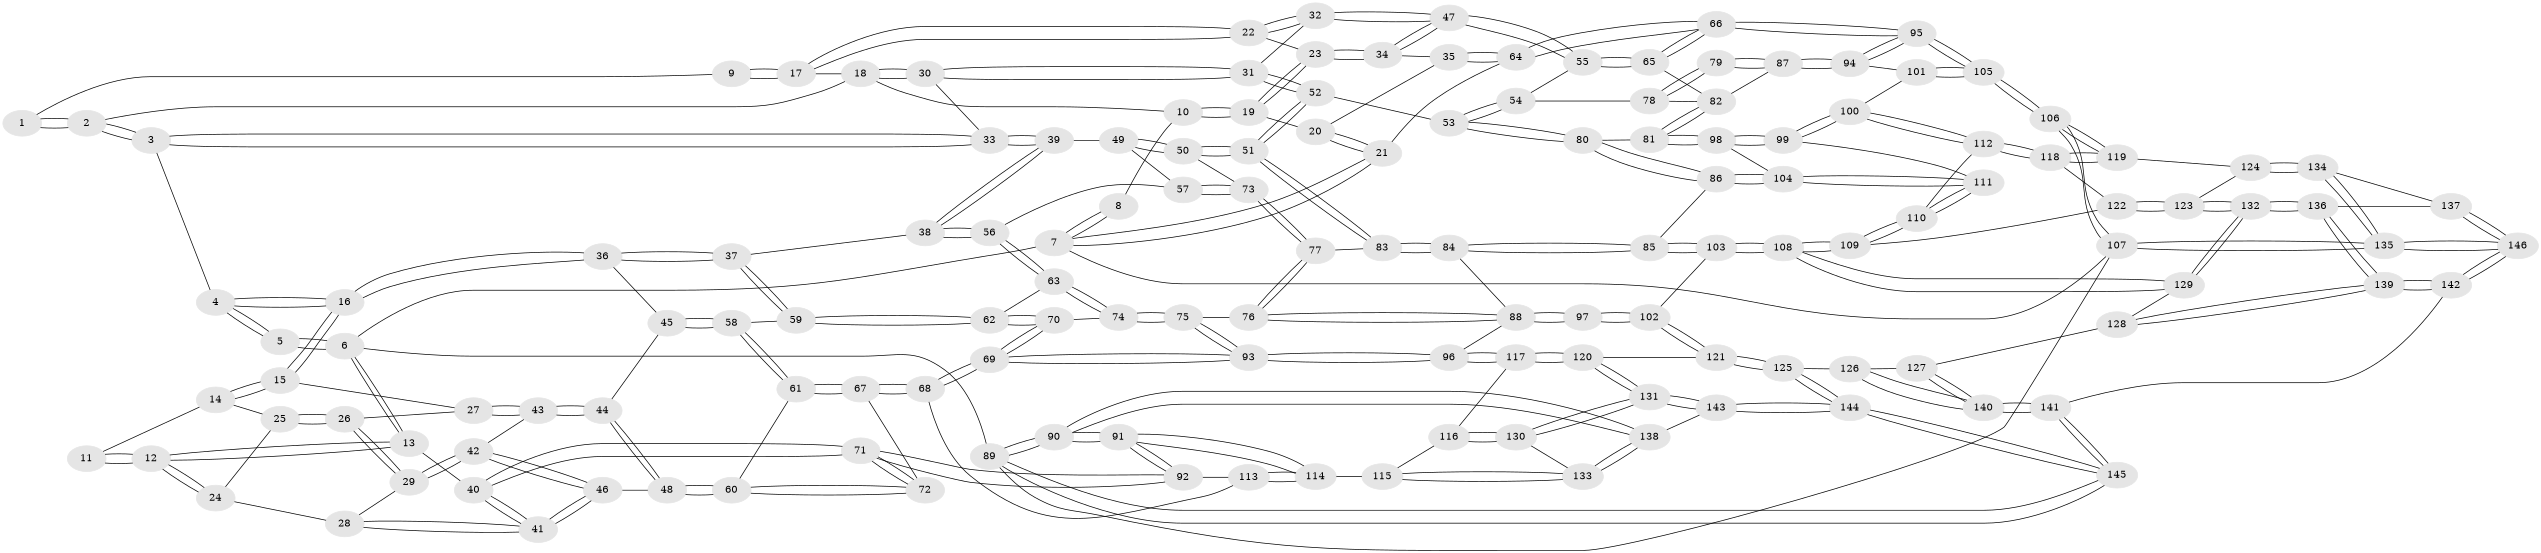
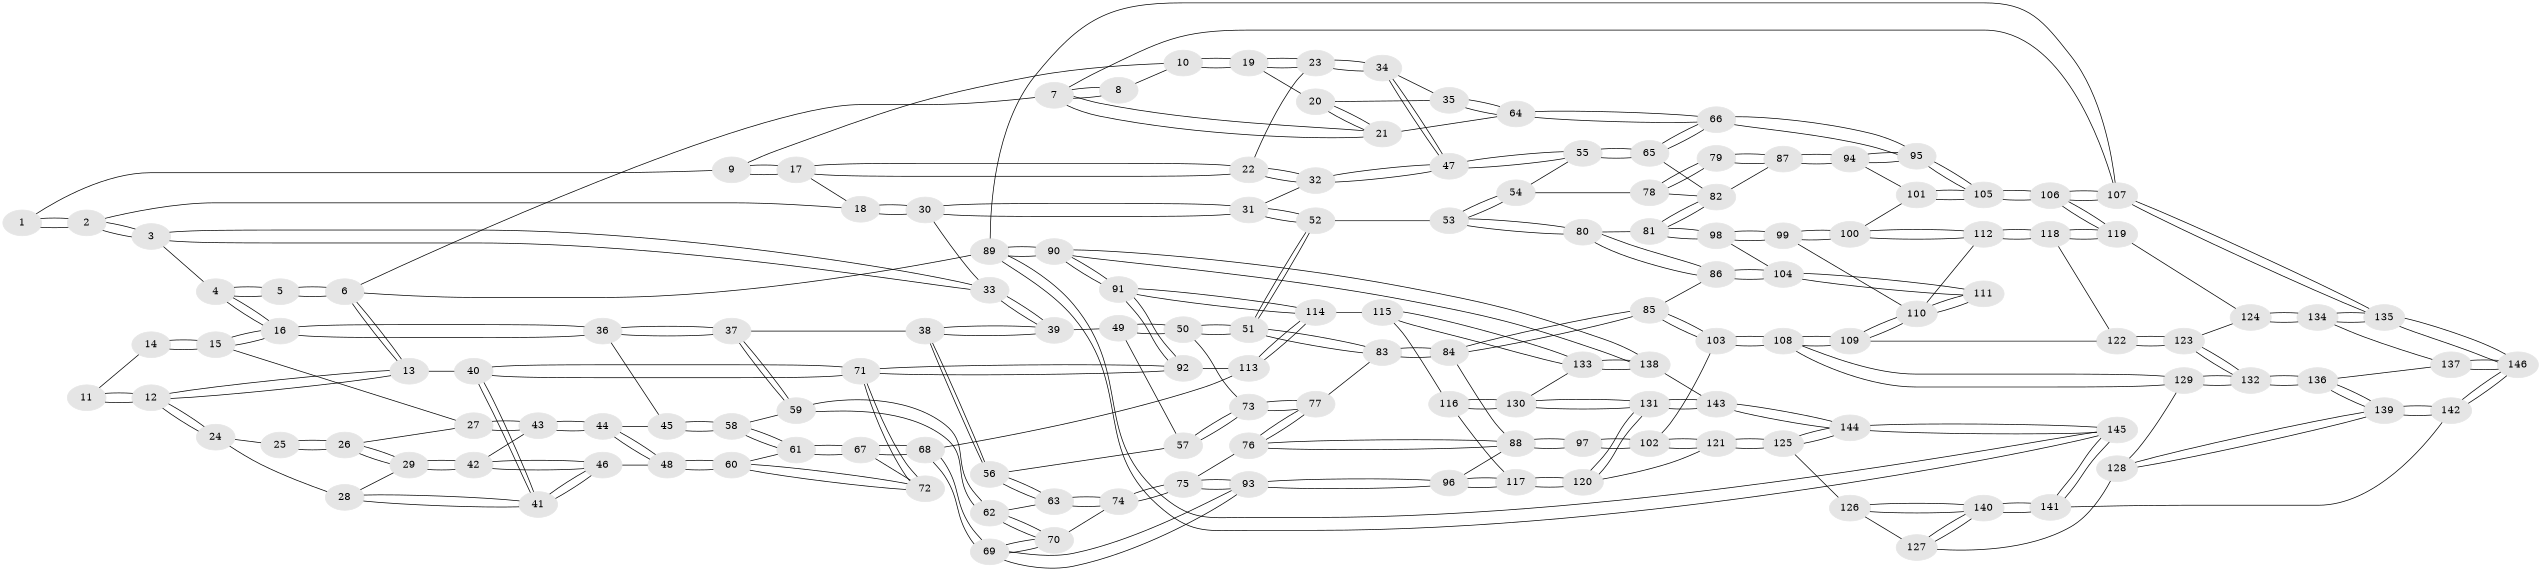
(1018, 107) -> (951, 94)
(1886, 154) -> (1842, 270)
(248, 410) -> none
